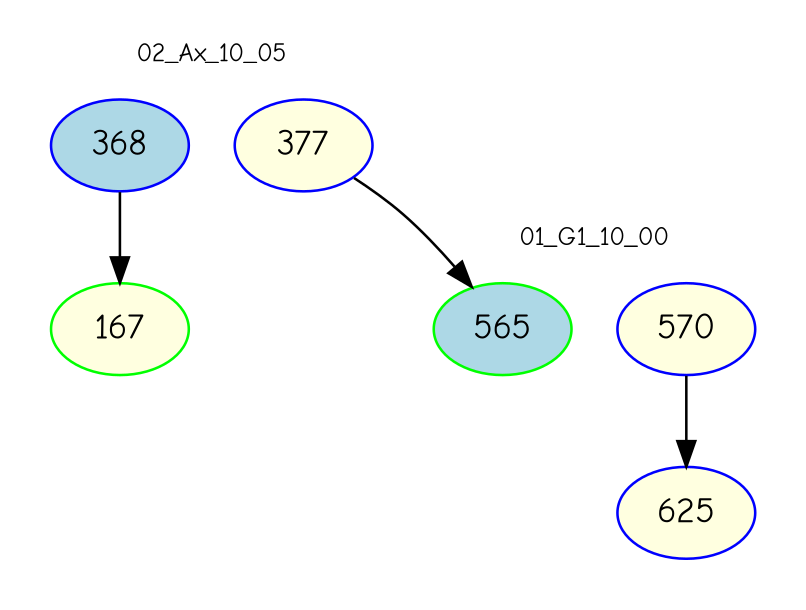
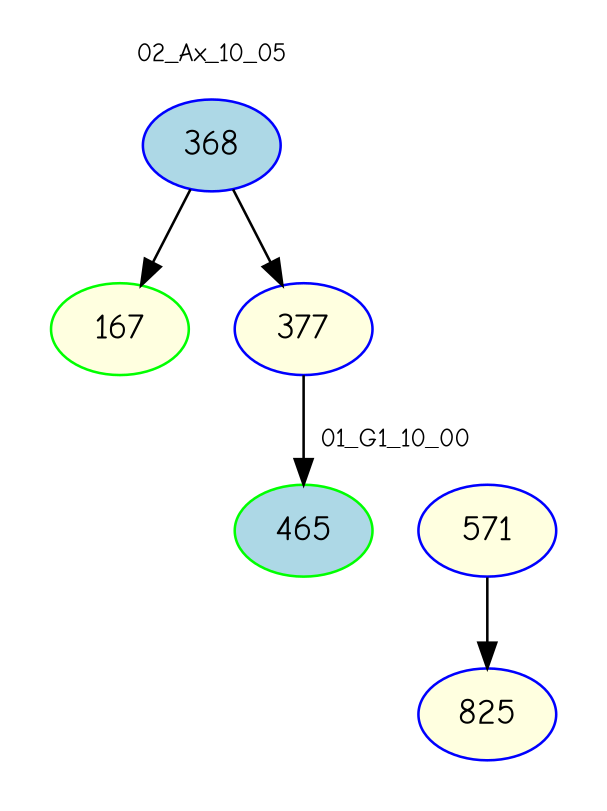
none -> (252, 226)
(503, 329) -> (304, 531)
(686, 329) -> (487, 531)
(686, 513) -> (487, 714)
